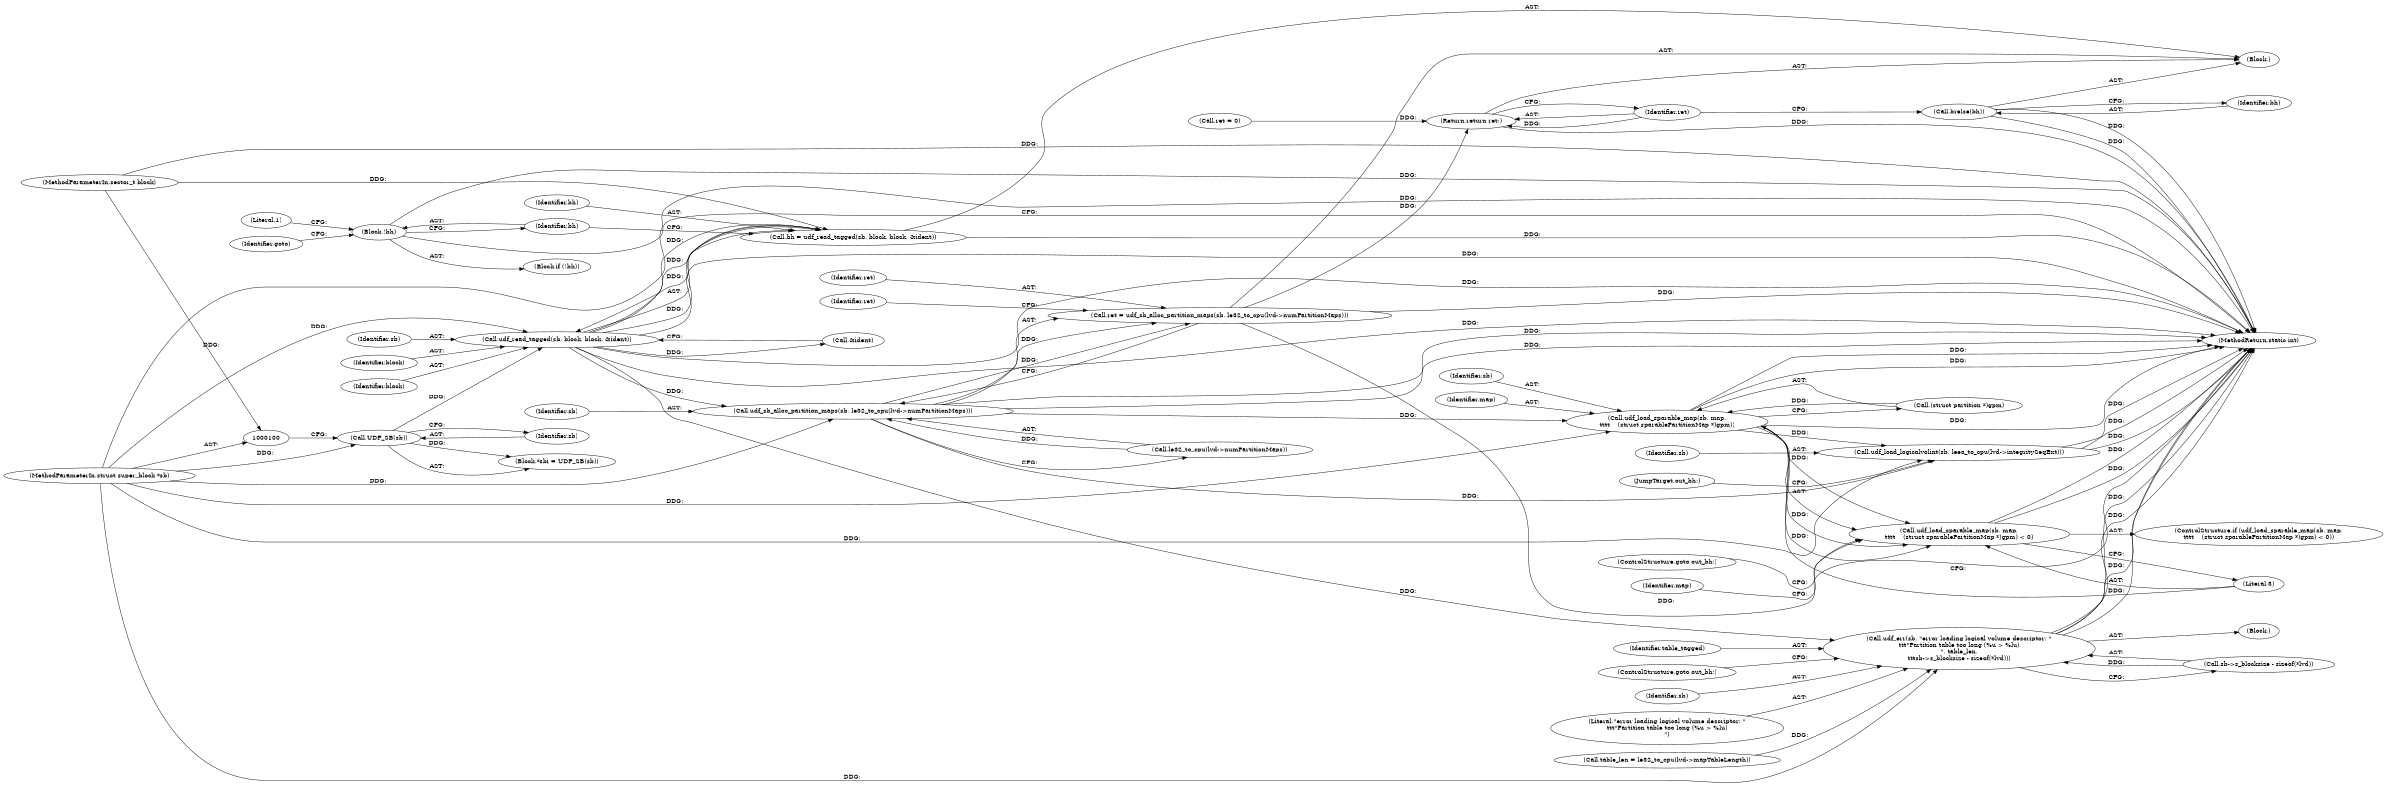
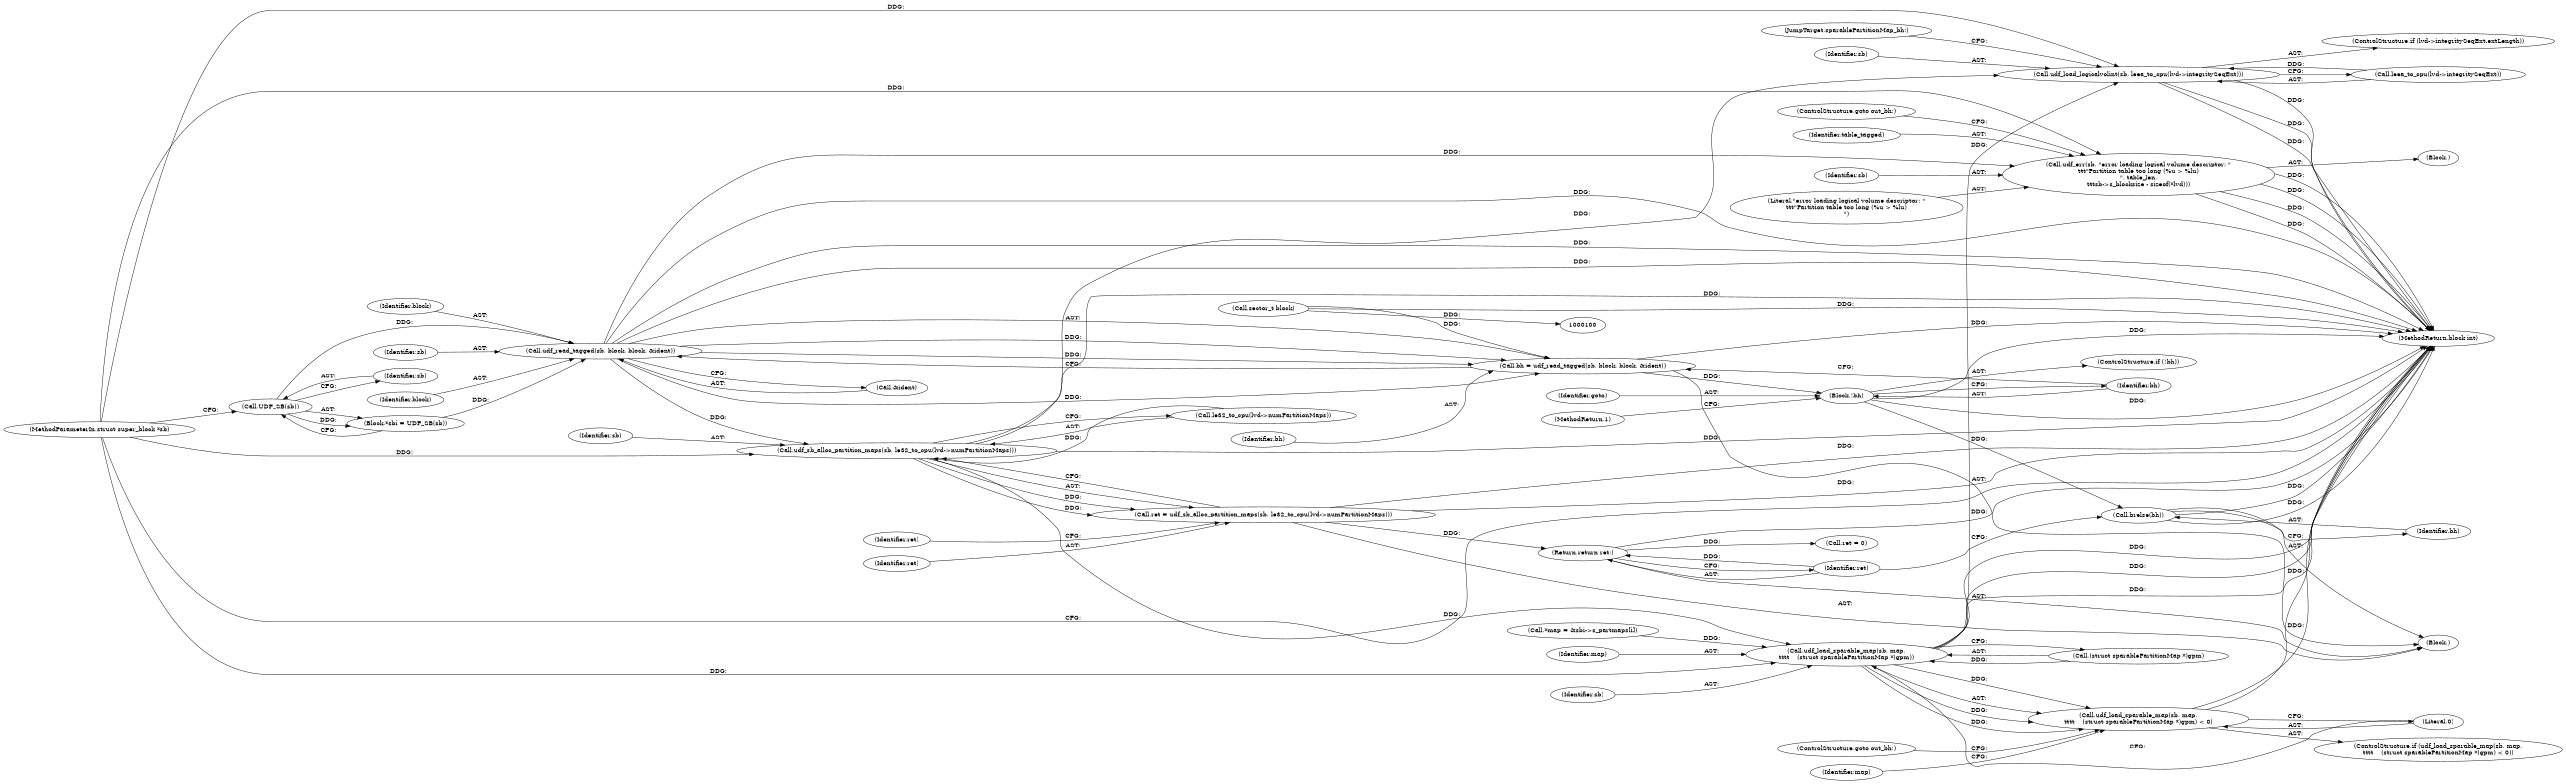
none -> (2438, 41)
none -> (2438, 75)
(1337, 121) -> (1718, 545)
(100, 183) -> (1264, 309)
(266, 220) -> (1583, 420)
(320, 234) -> (1713, 393)
(557, 267) -> (2139, 362)
(676, 277) -> (1074, 364)
(676, 337) -> (719, 383)
(298, 341) -> (514, 393)
(2259, 341) -> (2438, 338)
(676, 353) -> (719, 373)
none -> (1730, 383)
(1959, 406) -> (2139, 656)
(311, 438) -> (332, 436)
none -> (1993, 451)
(266, 453) -> (212, 410)
(188, 456) -> none
(1667, 481) -> (1847, 31)
(2259, 584) -> (2438, 722)
none -> (1583, 631)
(2259, 664) -> none
(1667, 760) -> none
